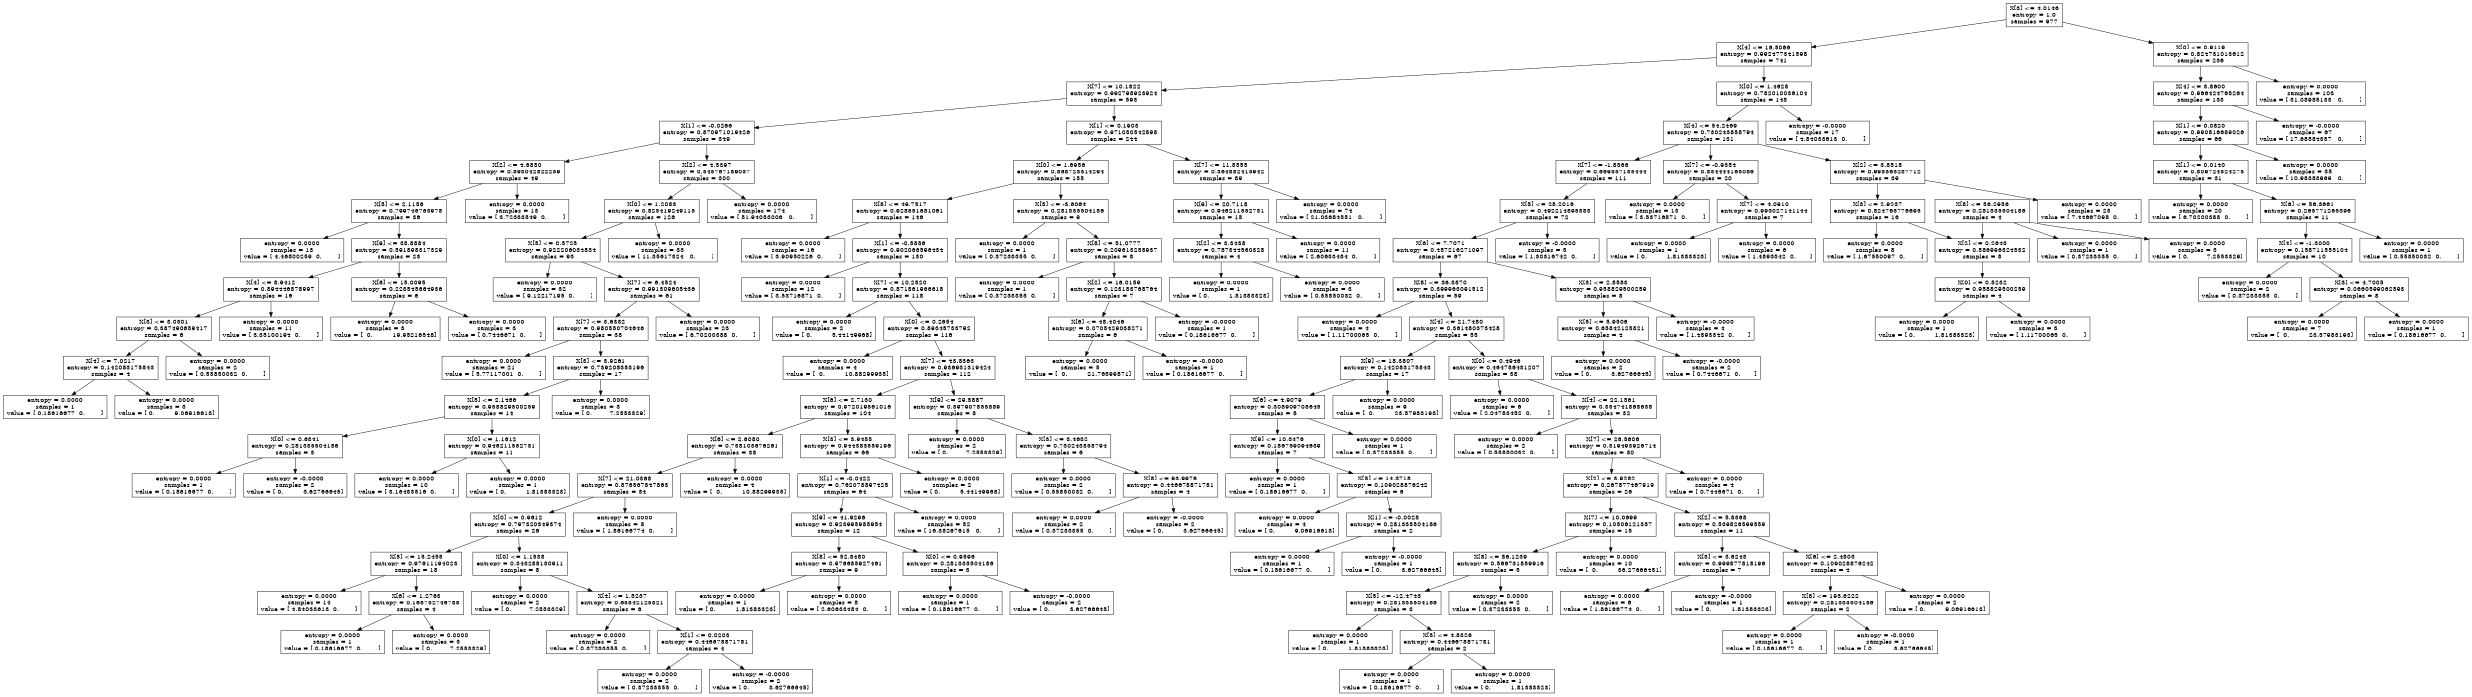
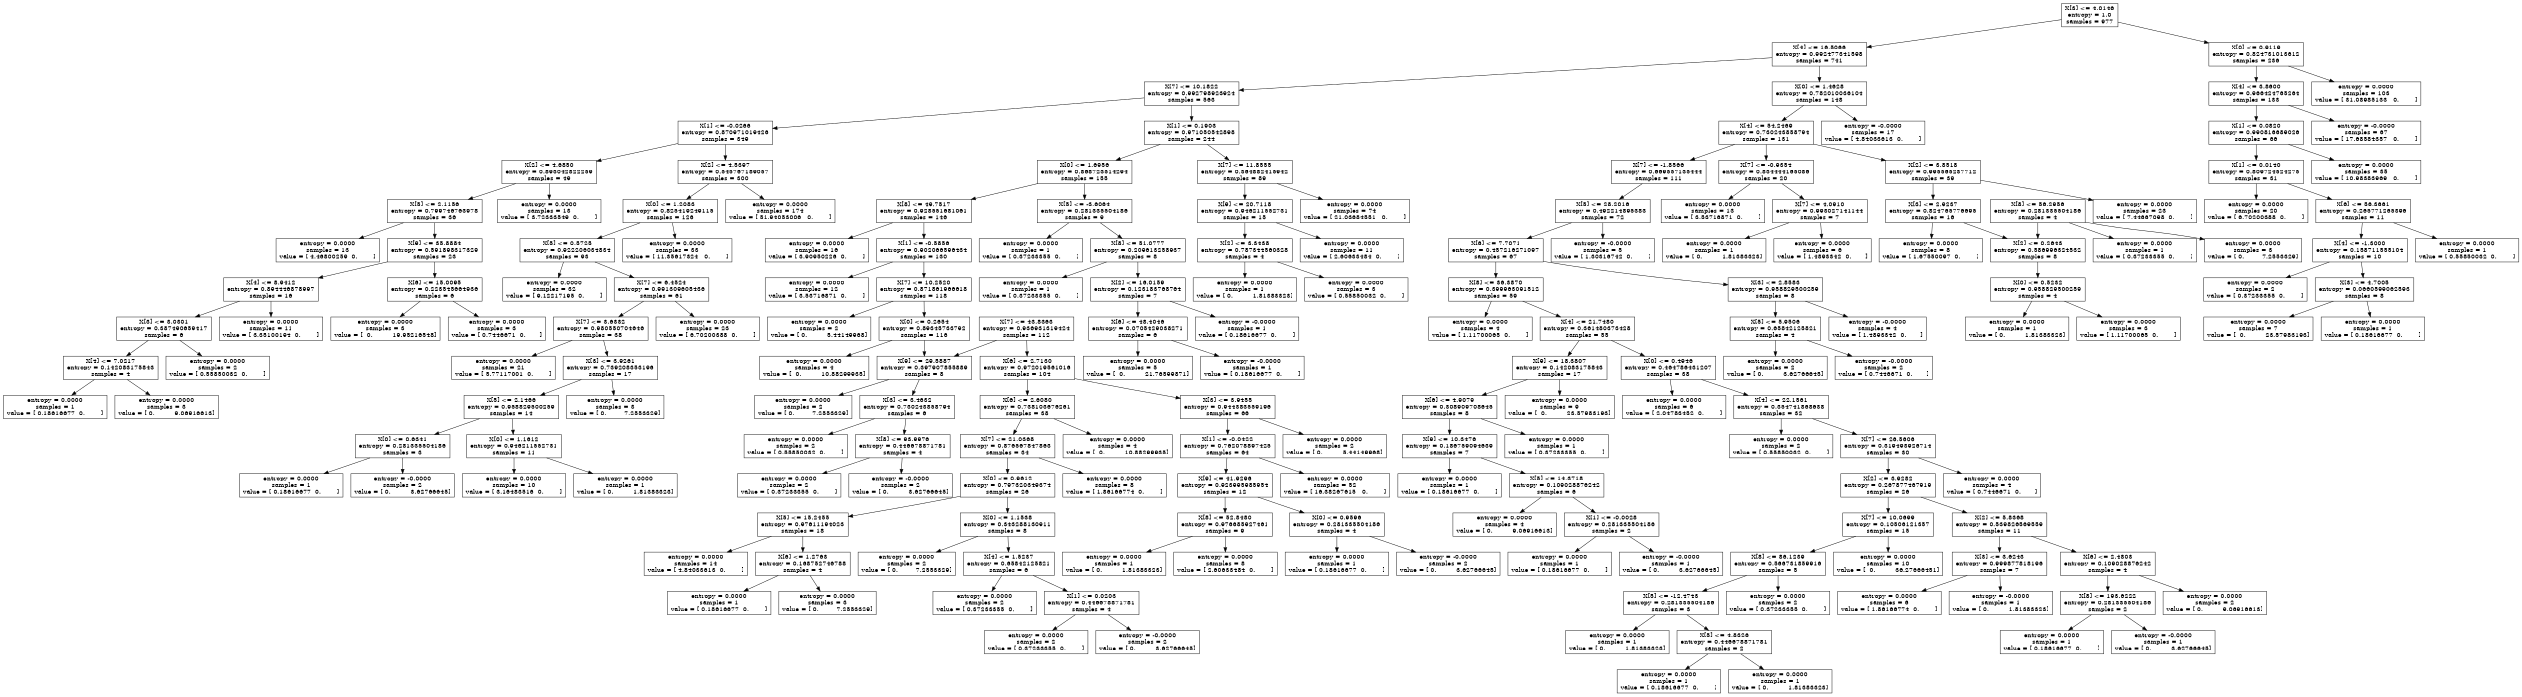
(1114, 94) -> (1192, 94)
(937, 346) -> (924, 346)
(1722, 525) -> (2000, 525)
(950, 564) -> (1337, 525)
